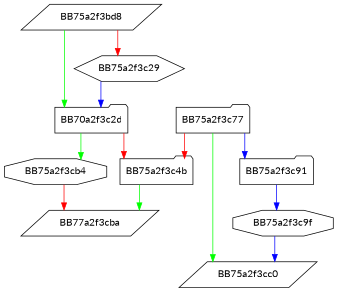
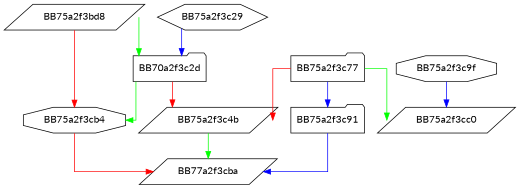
(118, 39) -> (74, 65)
(156, 172) -> (208, 120)
(277, 194) -> (318, 172)
